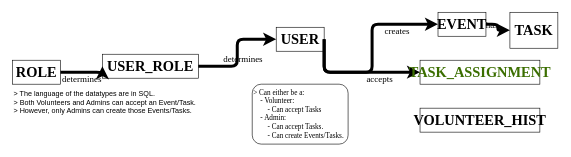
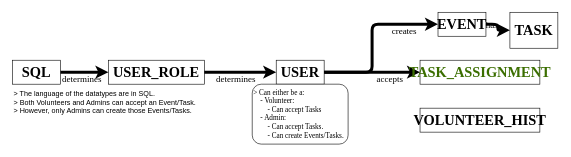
(300, 39) -> (300, 72)
(150, 66) -> (156, 72)
(36, 72) -> (36, 72)
